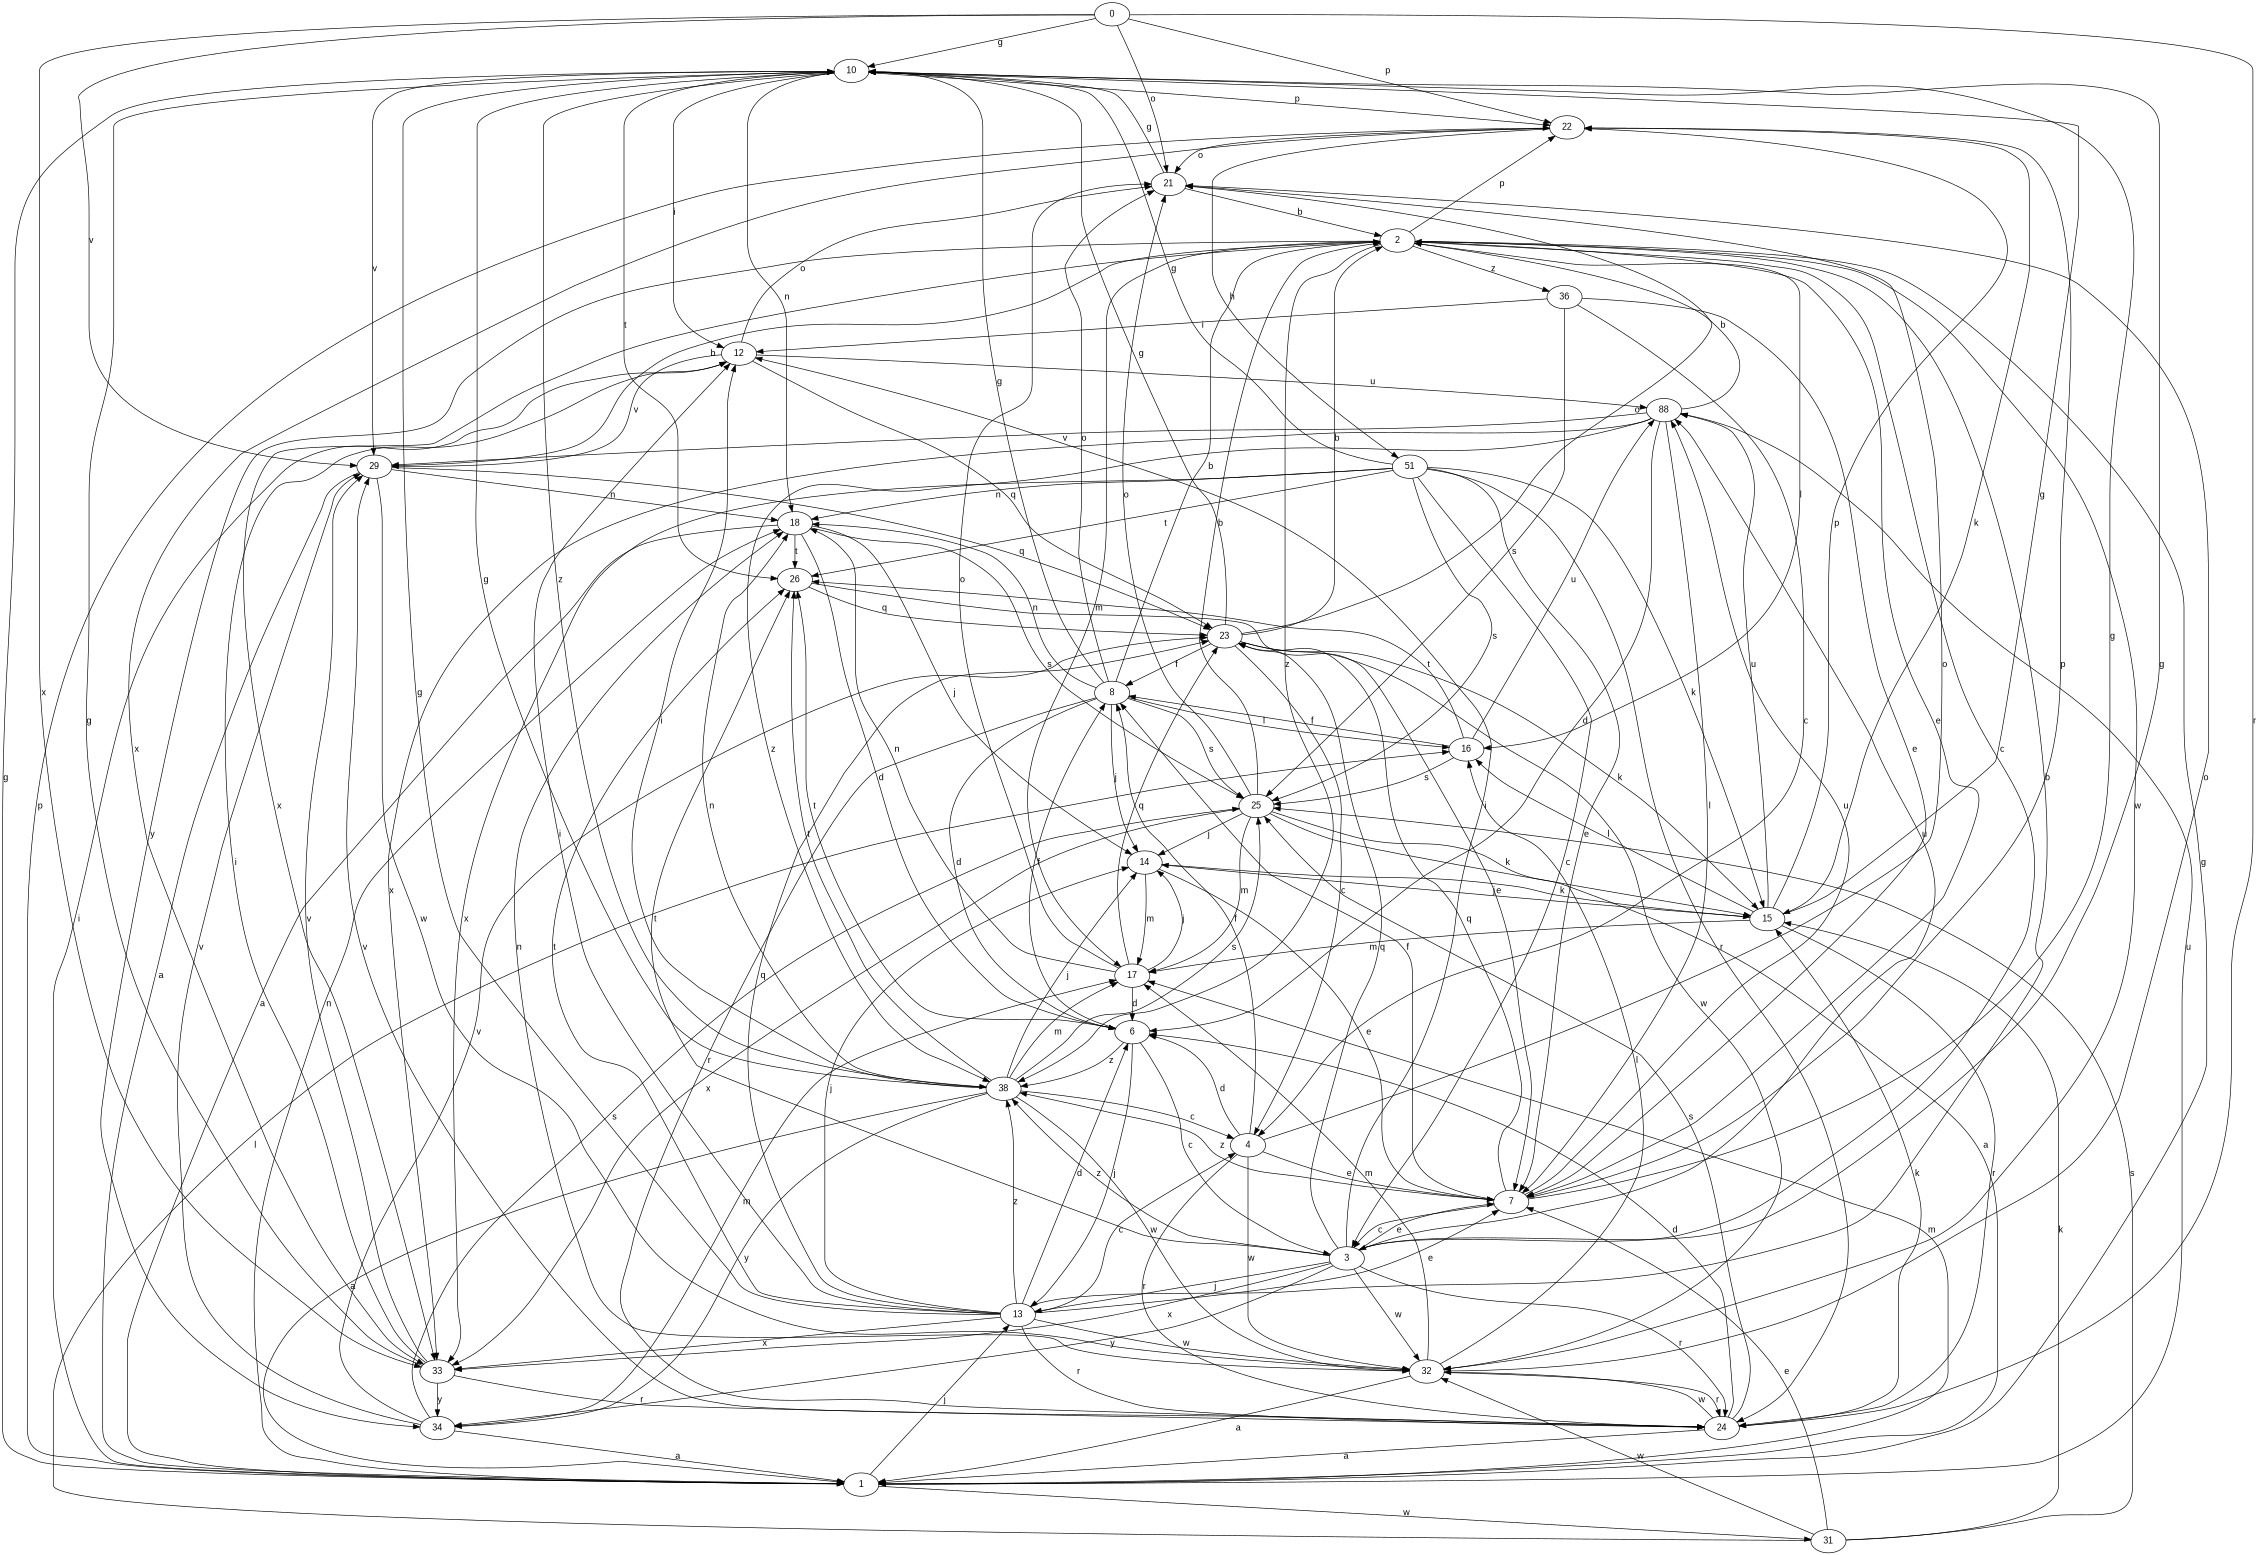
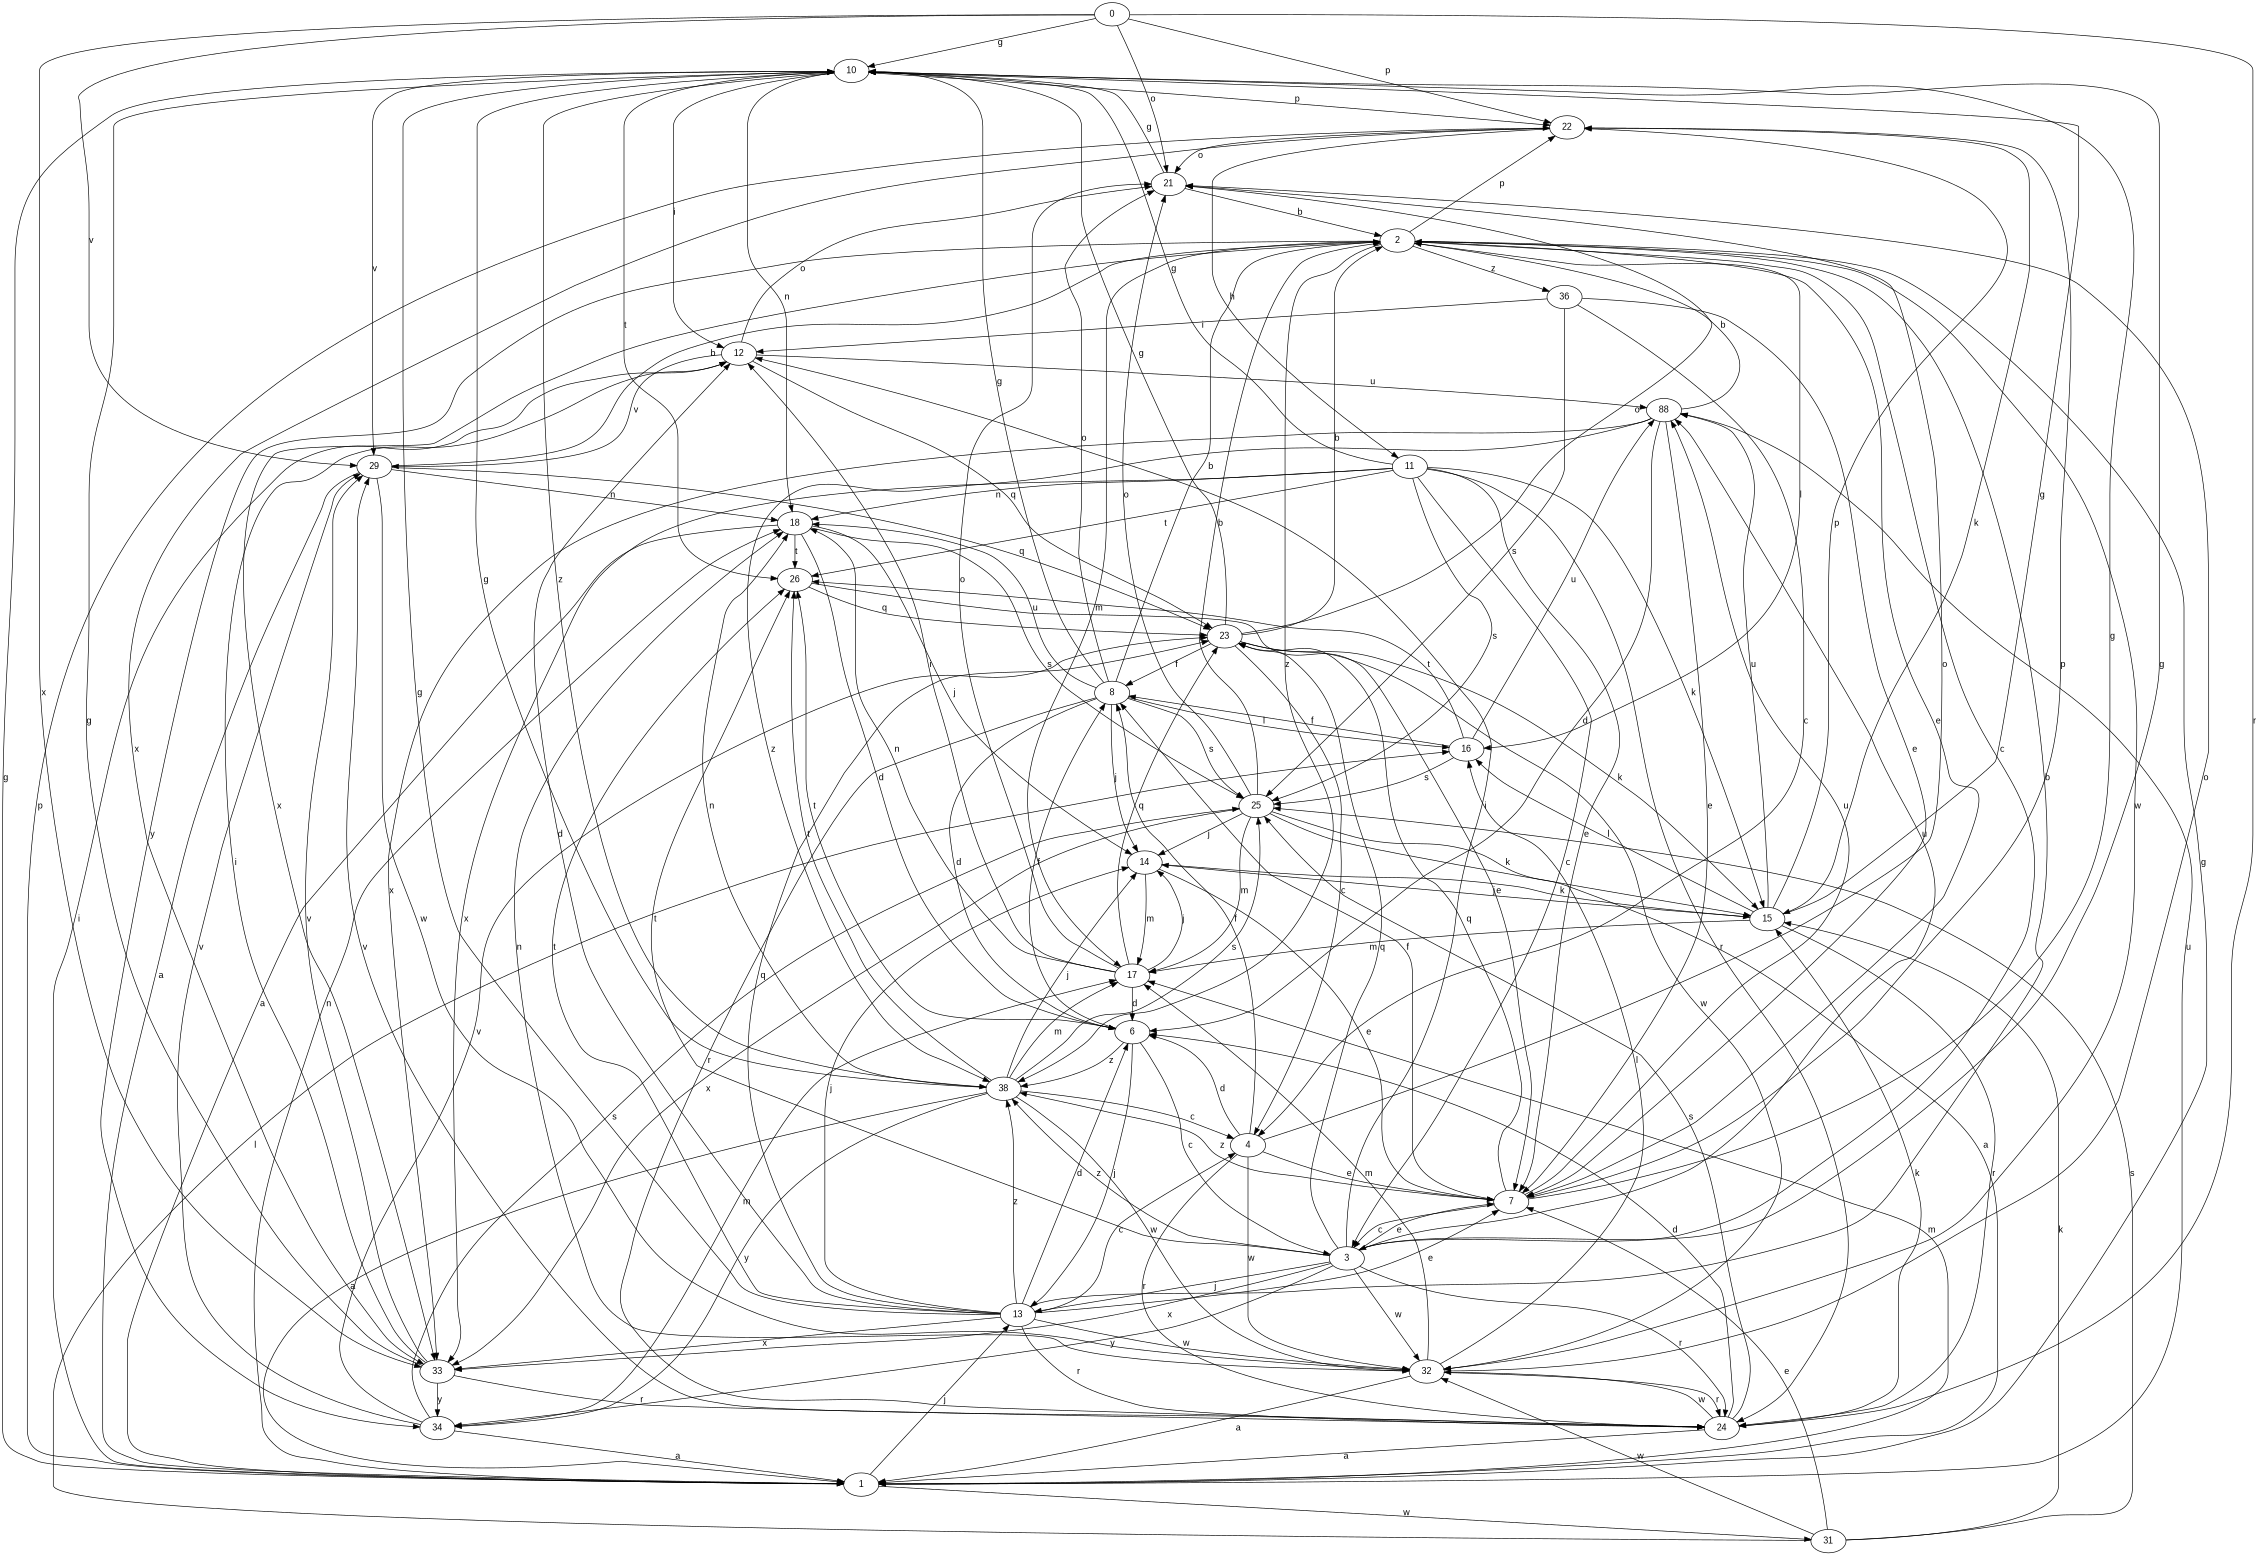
(1023, 435) -> none
(1410, 467) -> (1410, 467)
(1035, 608) -> (1035, 608)
(1710, 806) -> (1710, 806)
(560, 834) -> (560, 834)
(632, 837) -> (938, 703)
